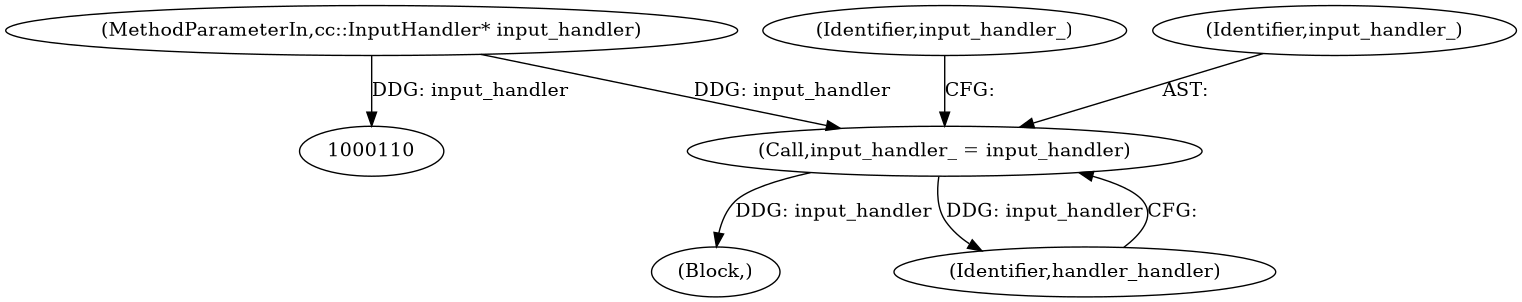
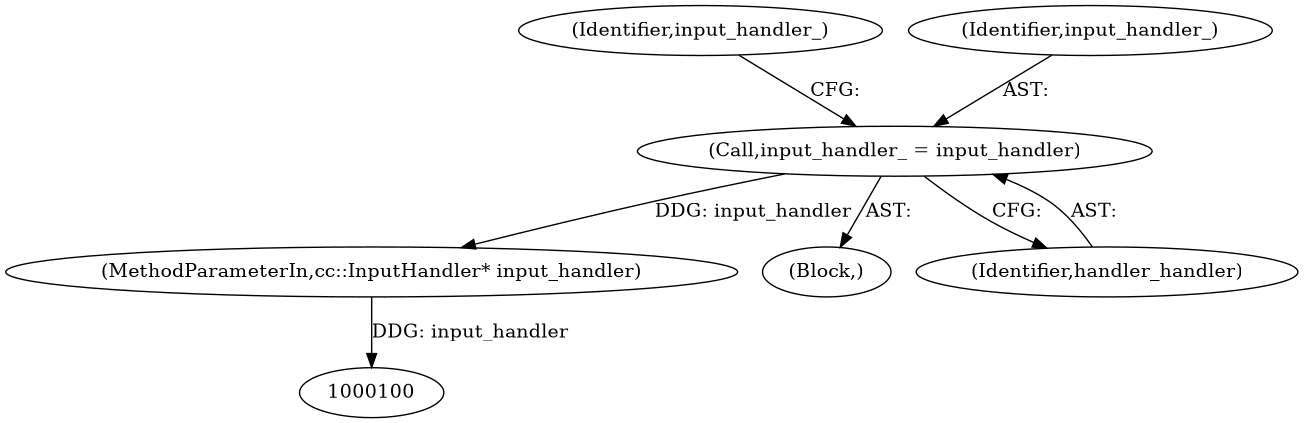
(654, 90) -> (630, 207)
(372, 151) -> (372, 393)
(834, 212) -> (892, 212)
(1045, 212) -> (1020, 212)
(1176, 212) -> (1097, 212)
